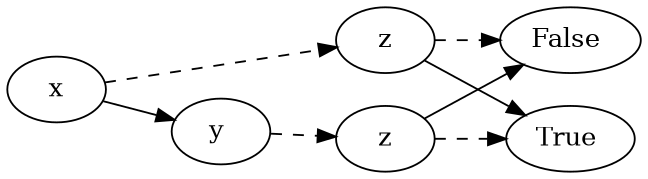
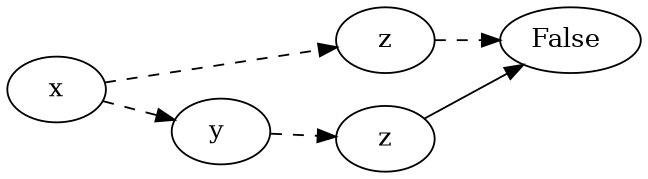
(130, 108) -> (130, 108)
(570, 139) -> none
